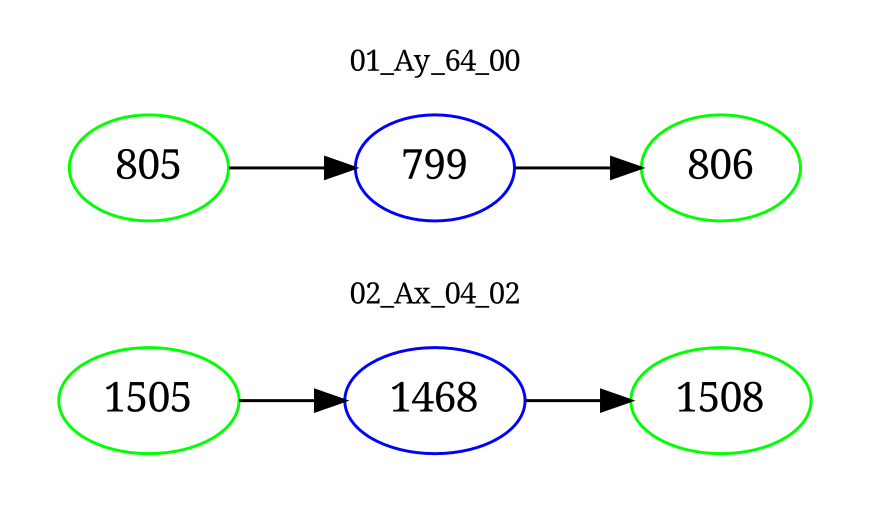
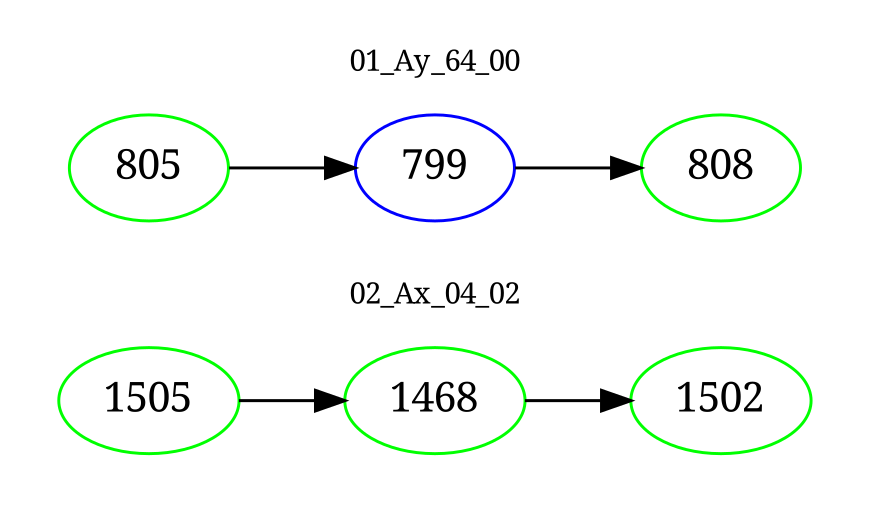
(721, 168) -> (721, 168)
(435, 401) -> (435, 401)
(721, 401) -> (721, 401)
